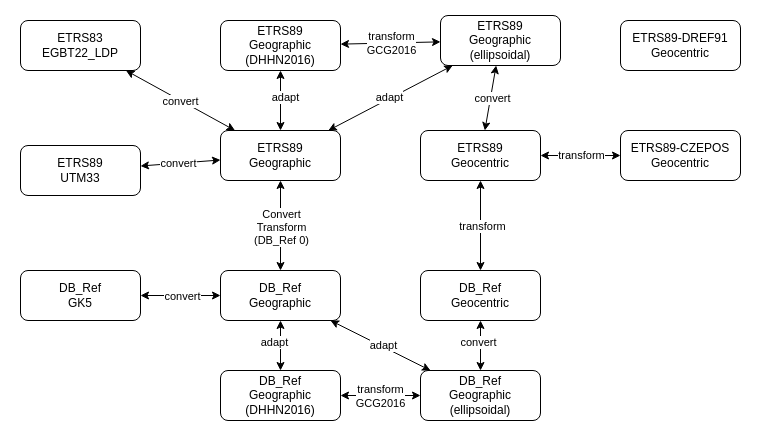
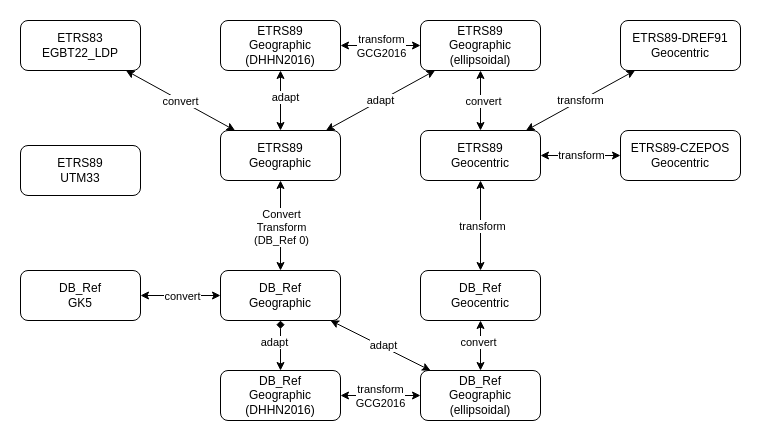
(501, 41) -> (481, 46)
none -> (581, 100)
(181, 163) -> none
(281, 328) -> (281, 329)
